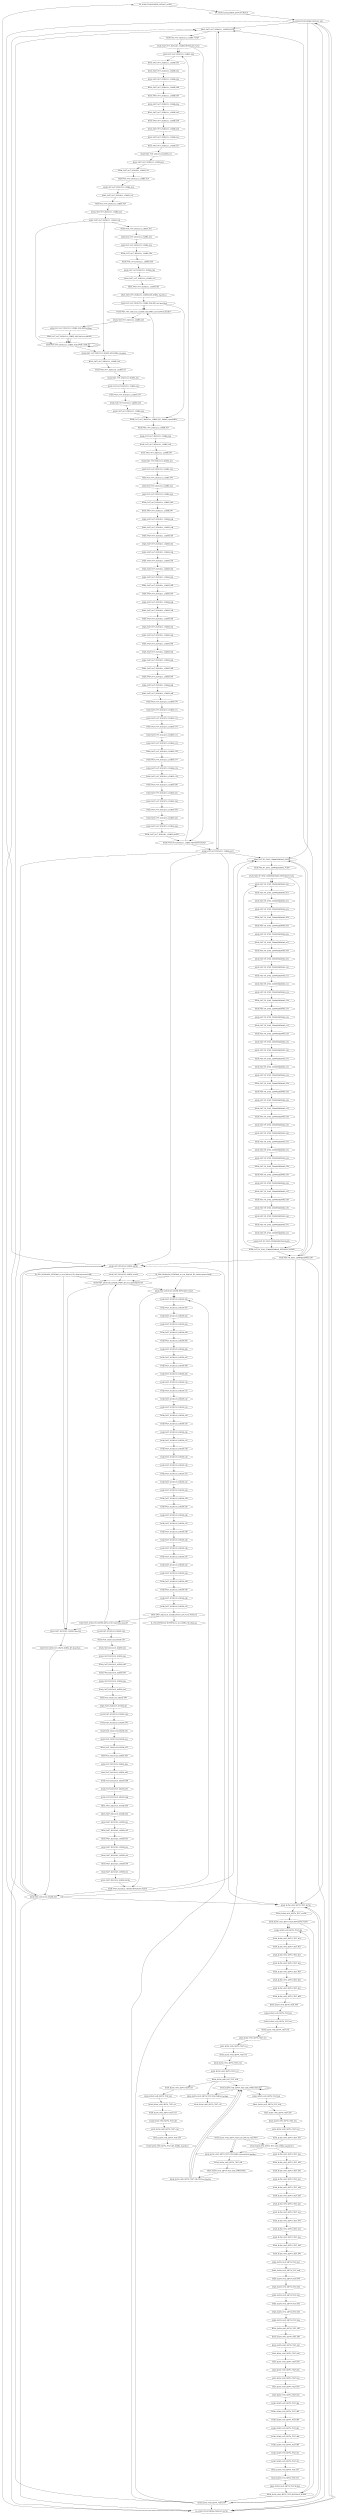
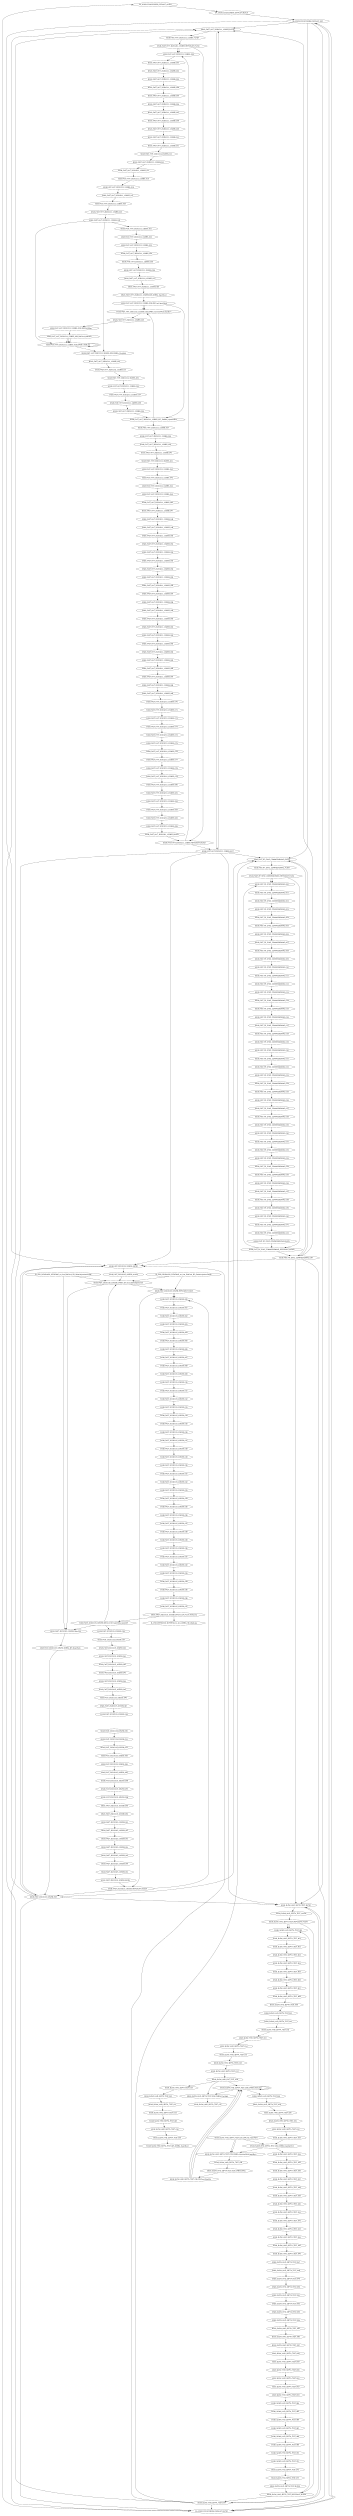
(114, 1723) -> none
